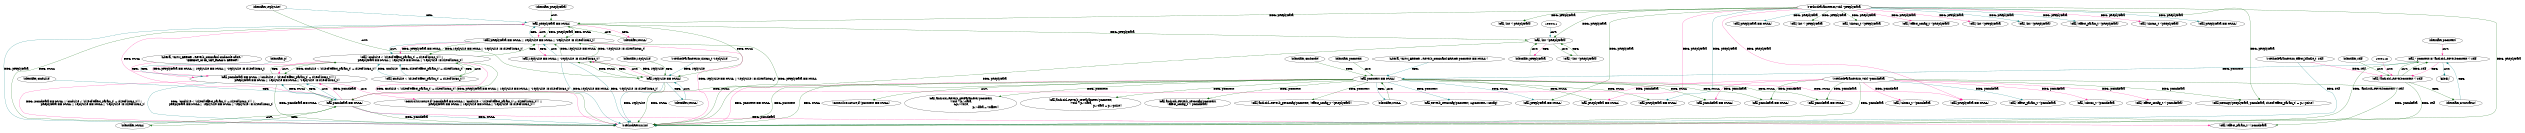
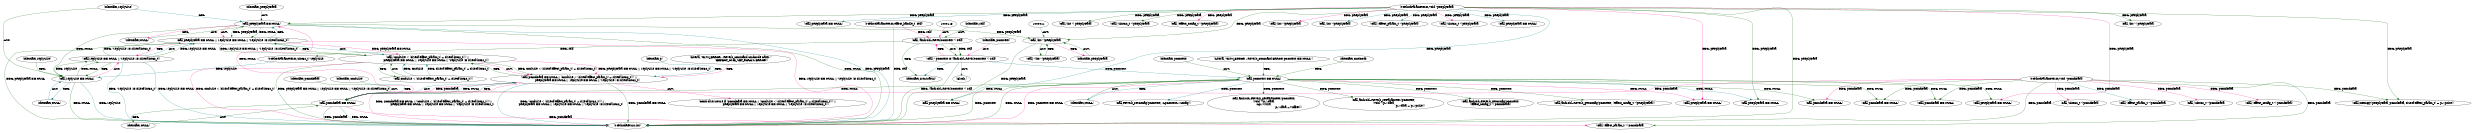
none -> (305, 79)
(2457, 81) -> (938, 67)
(861, 103) -> none
(1557, 123) -> (610, 47)
